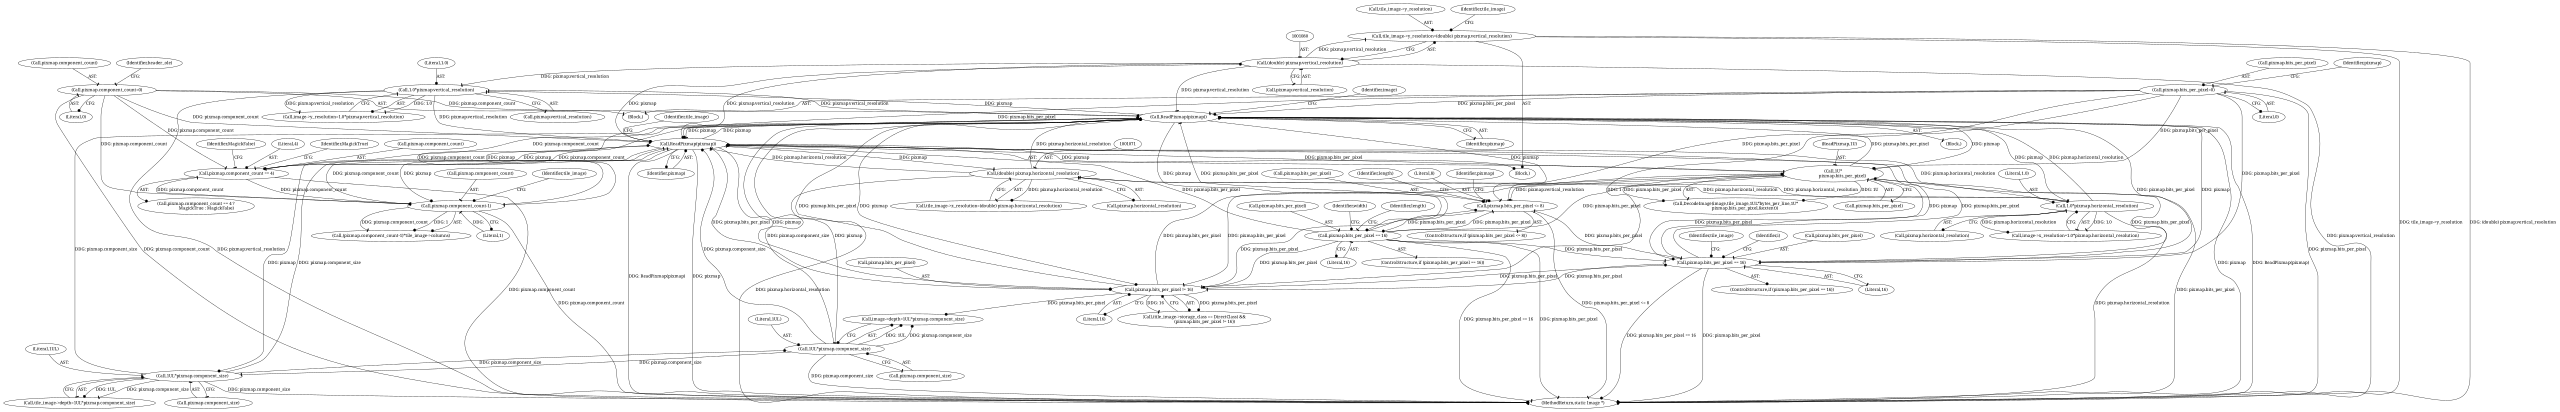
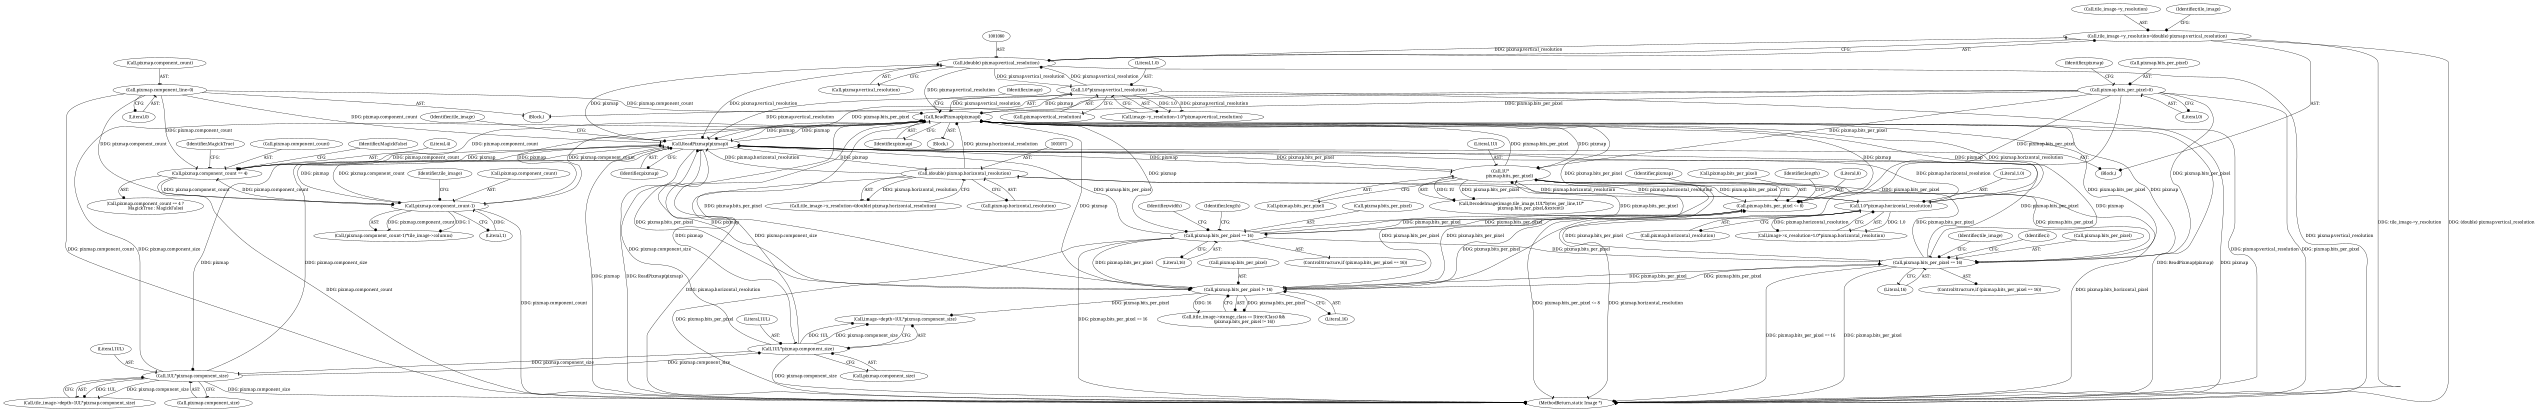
(149, 63) -> none
none -> (1065, 75)
(107, 90) -> (160, 90)
(1807, 135) -> (1981, 157)
(1839, 144) -> (1486, 144)
(1550, 190) -> (1749, 190)
(1614, 190) -> (1911, 190)
(1476, 236) -> none
(2206, 290) -> (2112, 290)
